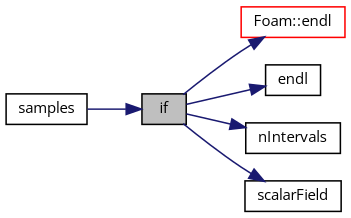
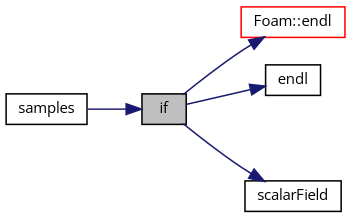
(293, 138) -> none
